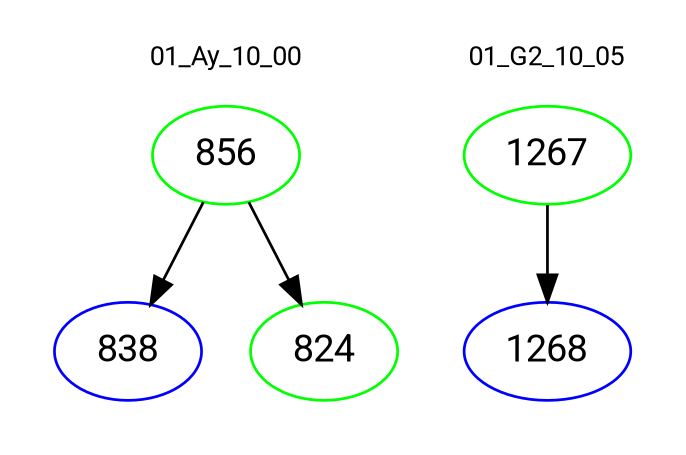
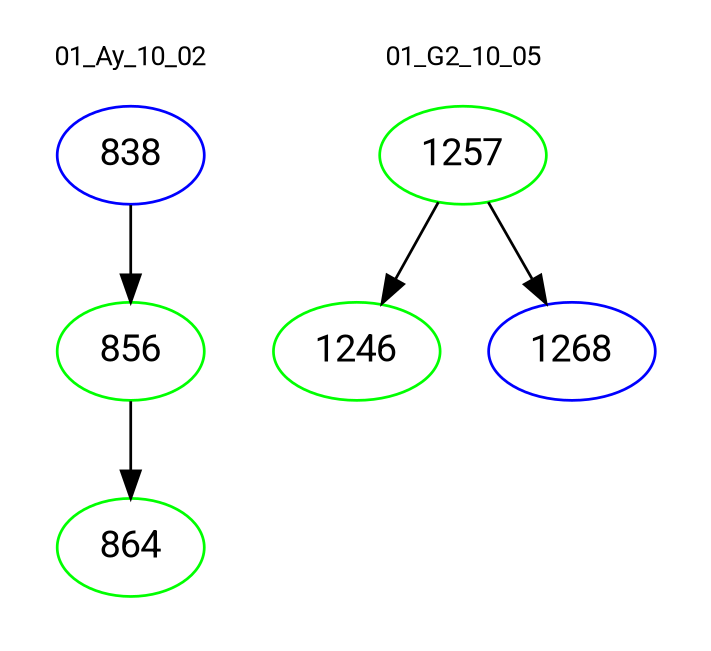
(226, 59) -> (131, 59)
(547, 155) -> (463, 155)
(183, 241) -> (131, 240)
(324, 351) -> (131, 547)
none -> (357, 351)
